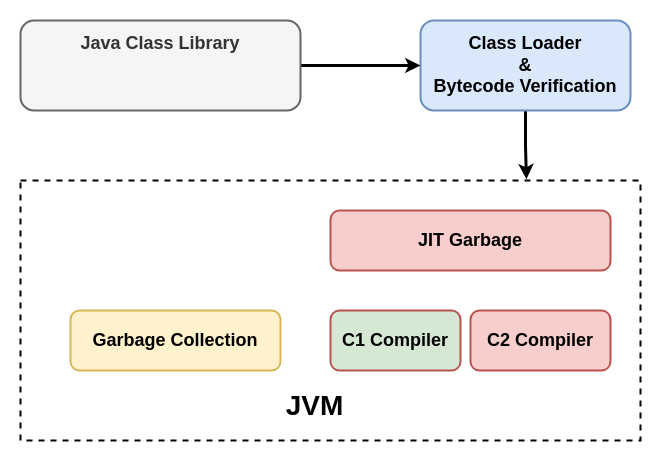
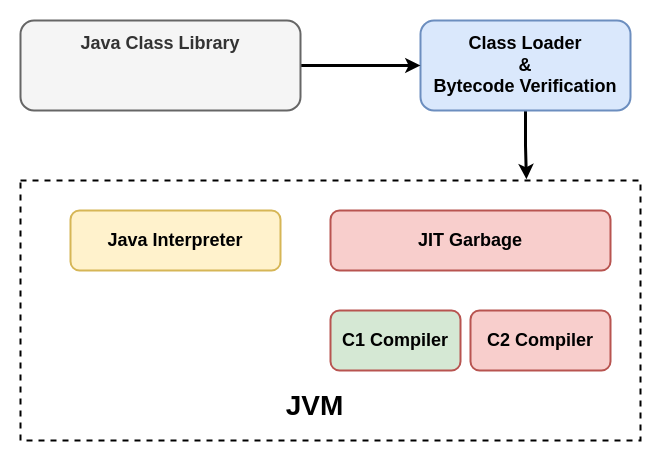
none -> (176, 241)
(176, 341) -> none
